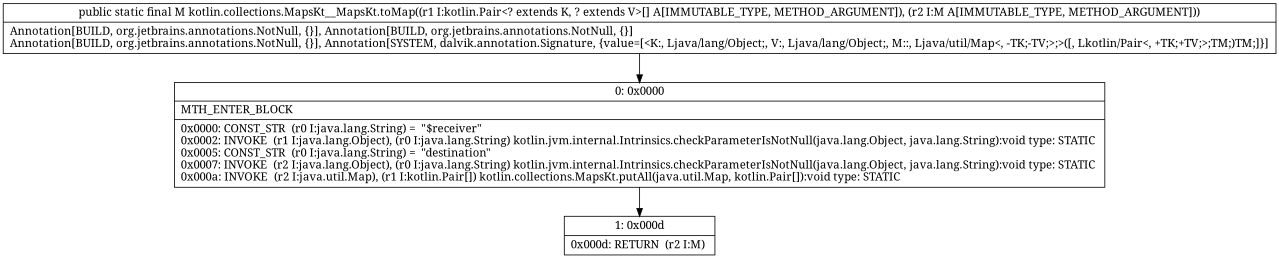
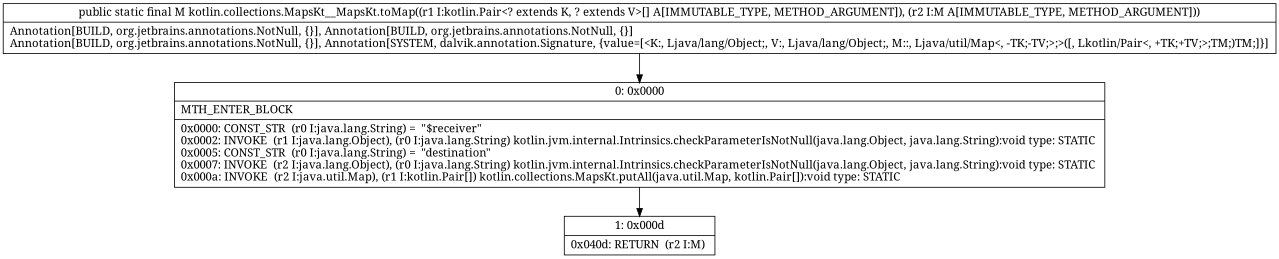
(640, 245) -> (640, 245)
